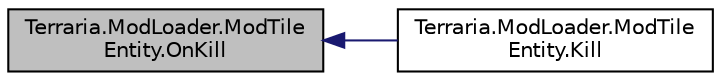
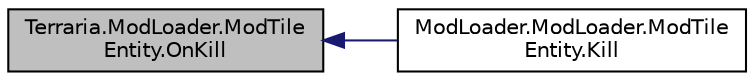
(555, 40) -> (572, 40)
